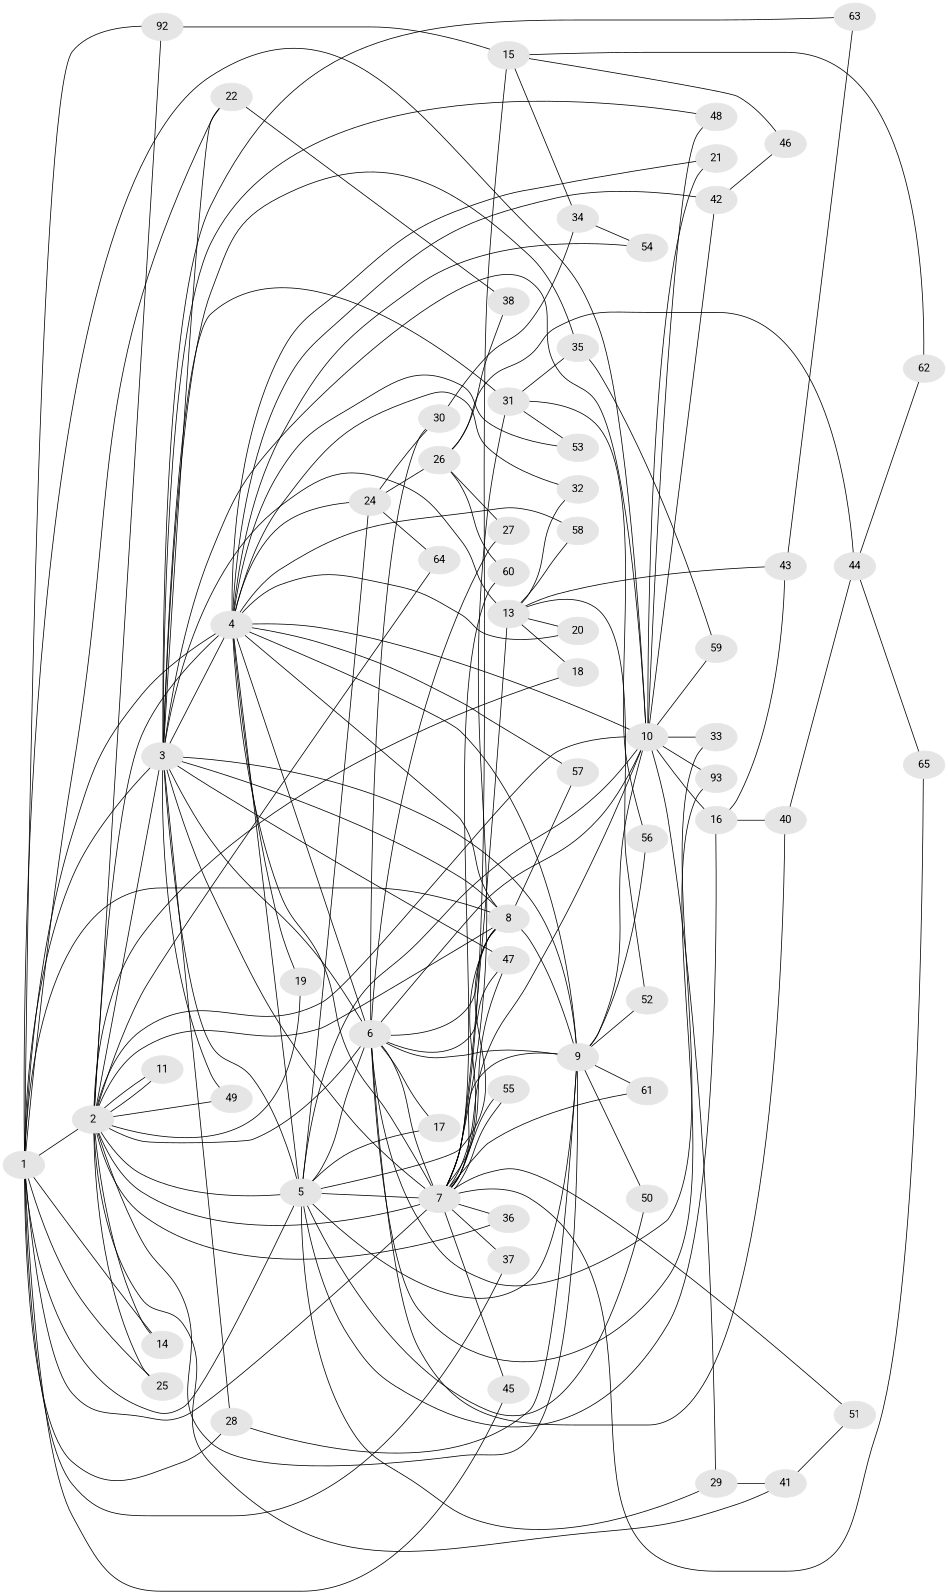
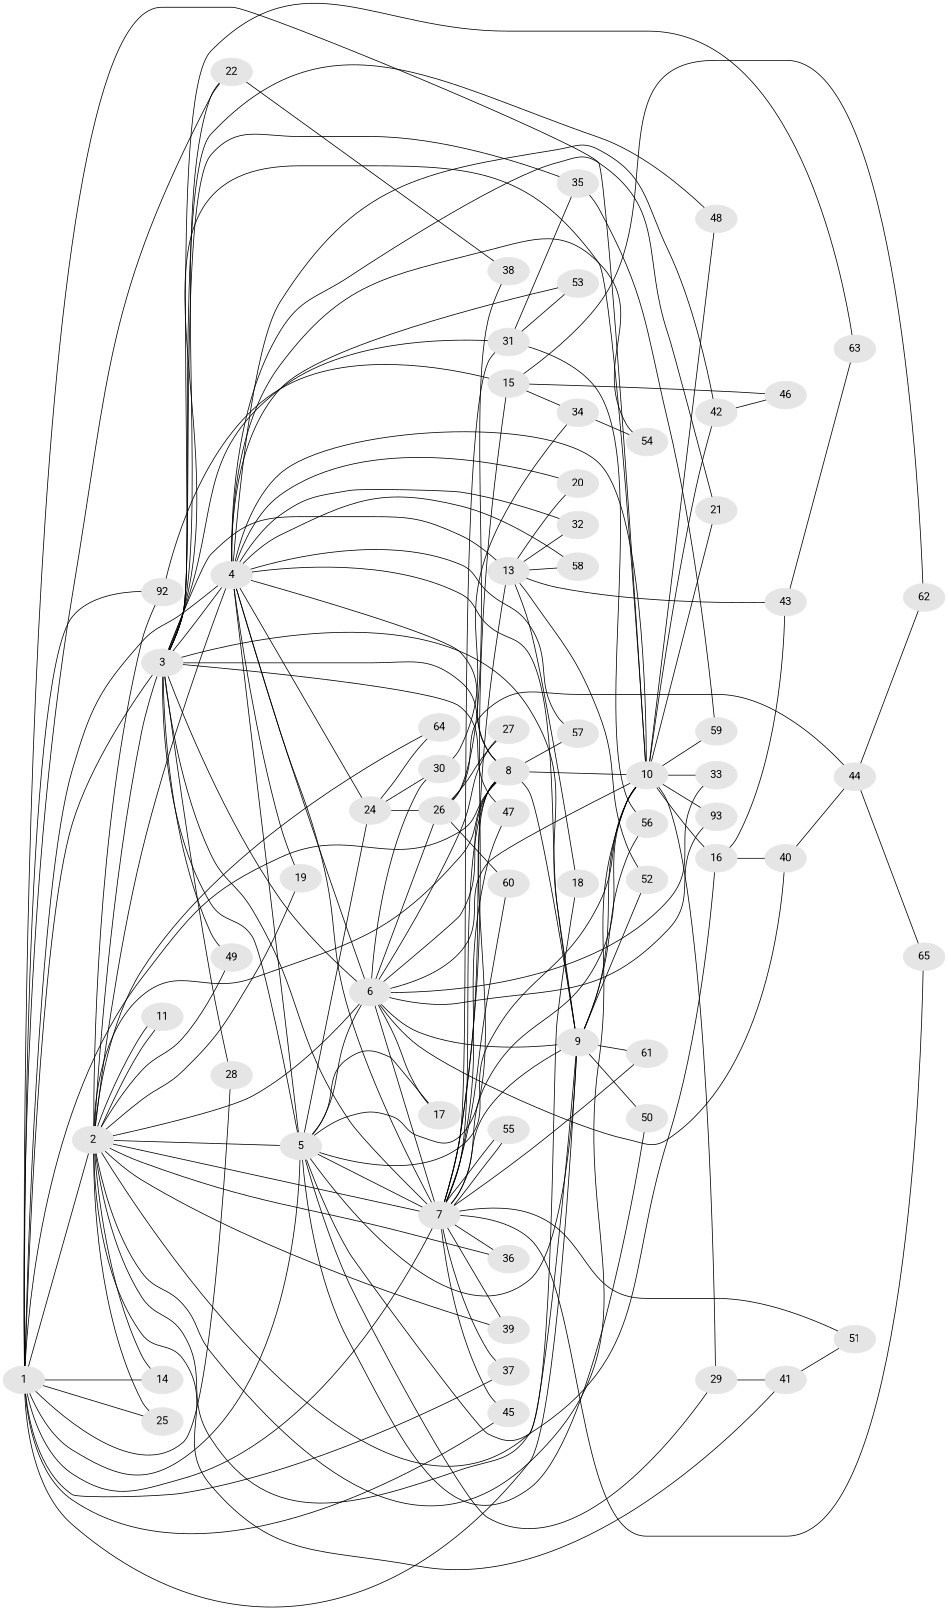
none -> (578, 773)
(463, 1042) -> (405, 901)
none -> (509, 1330)
(540, 1386) -> (436, 1551)
